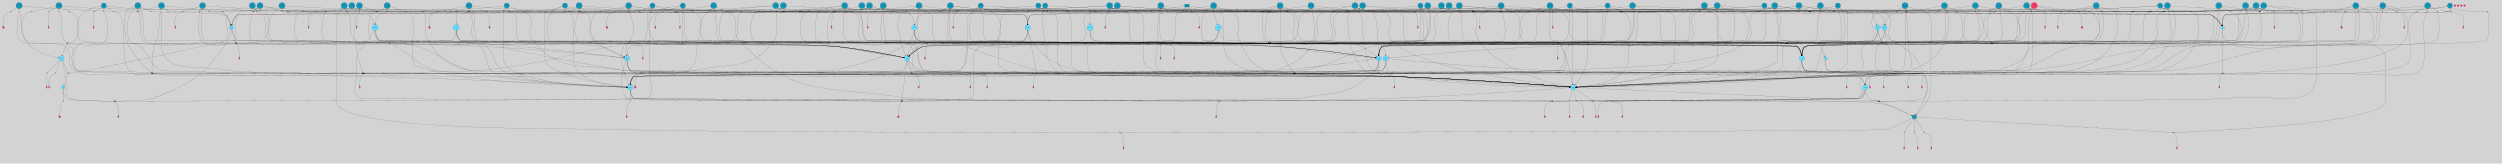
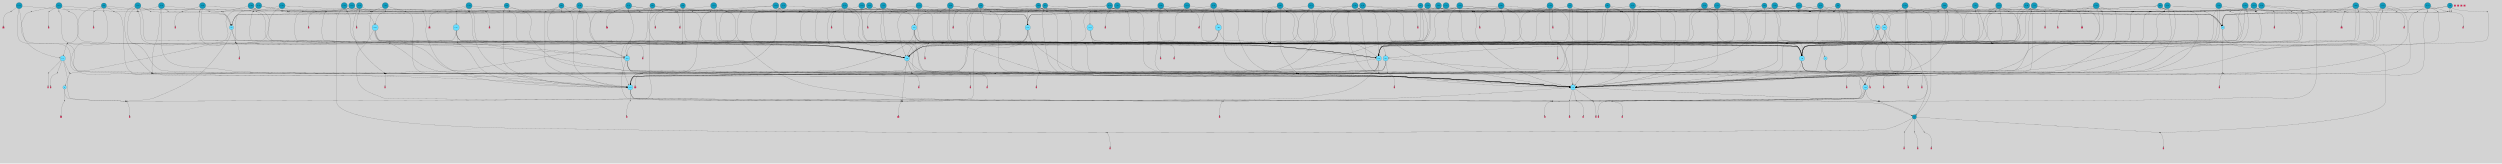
(1187, 6) -> (1187, 6)
(2034, 6) -> (2034, 6)
